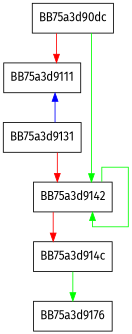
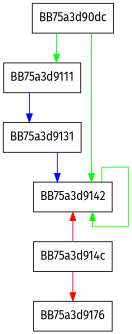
(56, 44) -> (56, 44)
(55, 112) -> (29, 103)
(57, 163) -> (57, 163)
(53, 223) -> (73, 231)
(73, 282) -> (73, 282)
